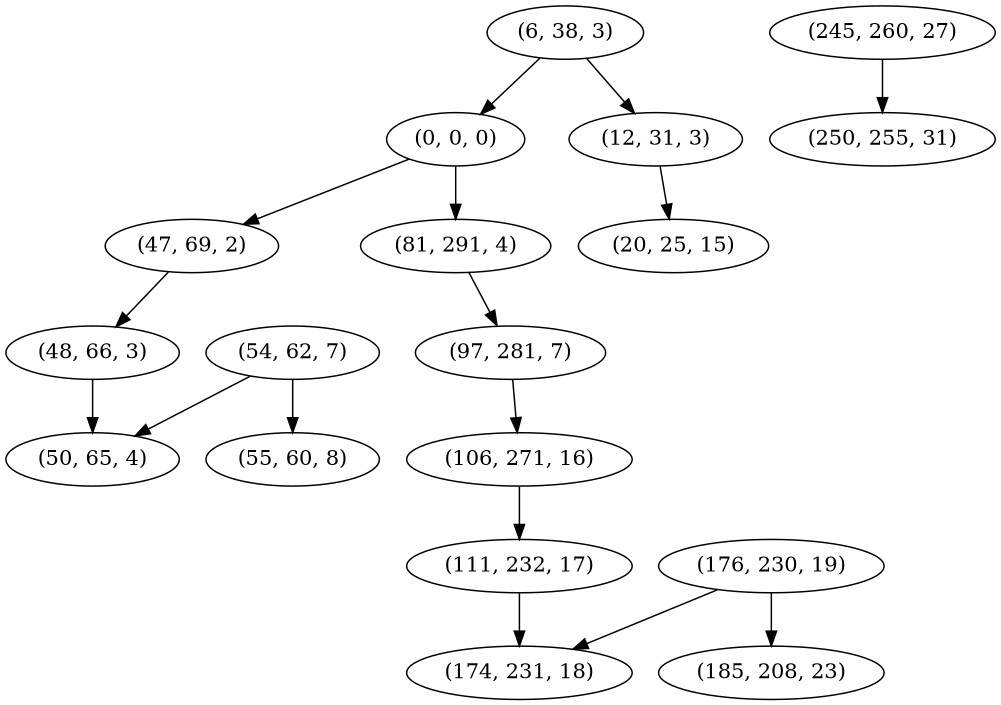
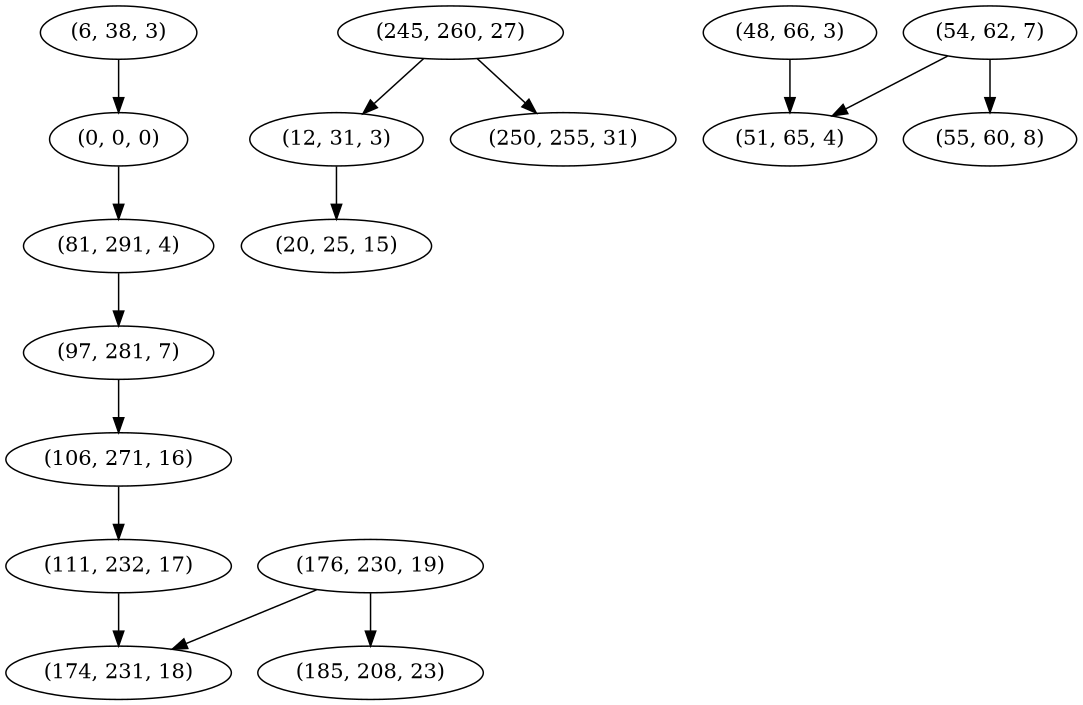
(606, 80) -> (399, 81)
(192, 246) -> none
(93, 459) -> (790, 139)
